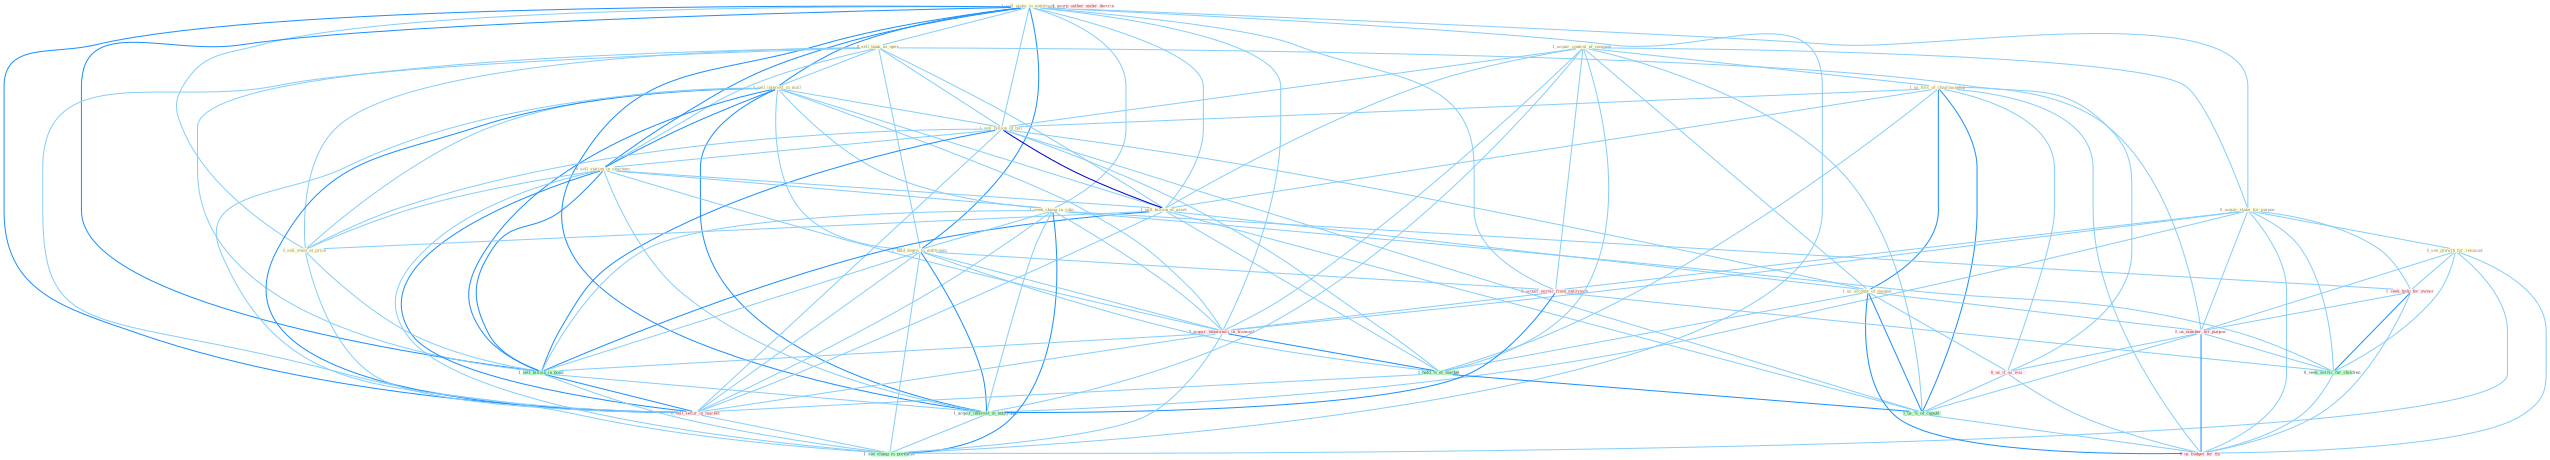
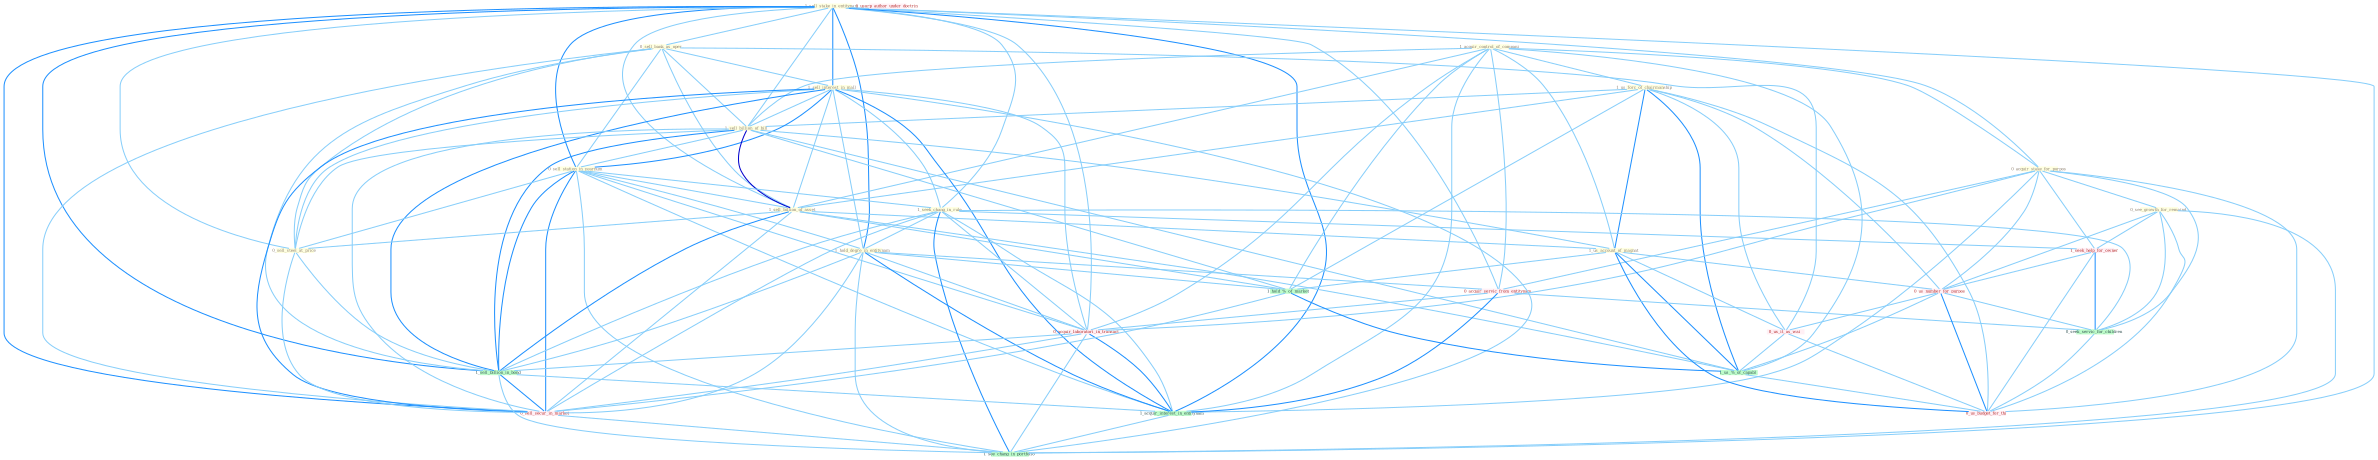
(902, 159) -> (721, 207)
(1321, 350) -> (1136, 367)
